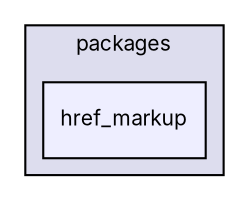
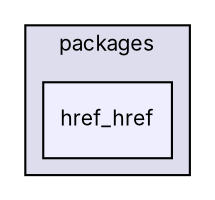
(124, 120) -> (108, 120)
